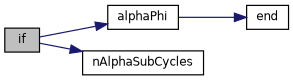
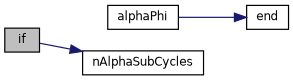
(68, 32) -> none
